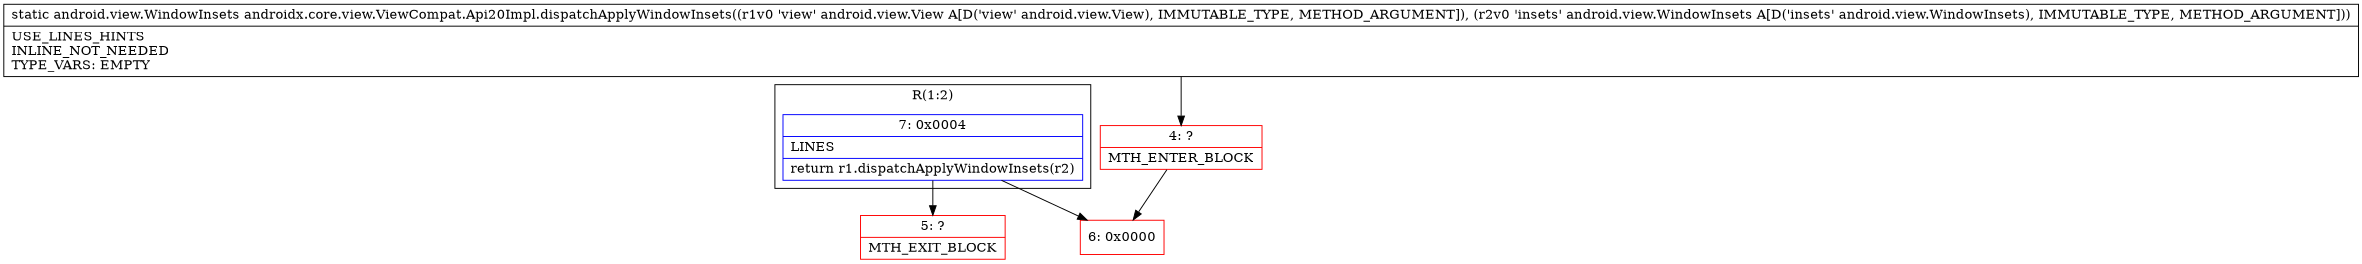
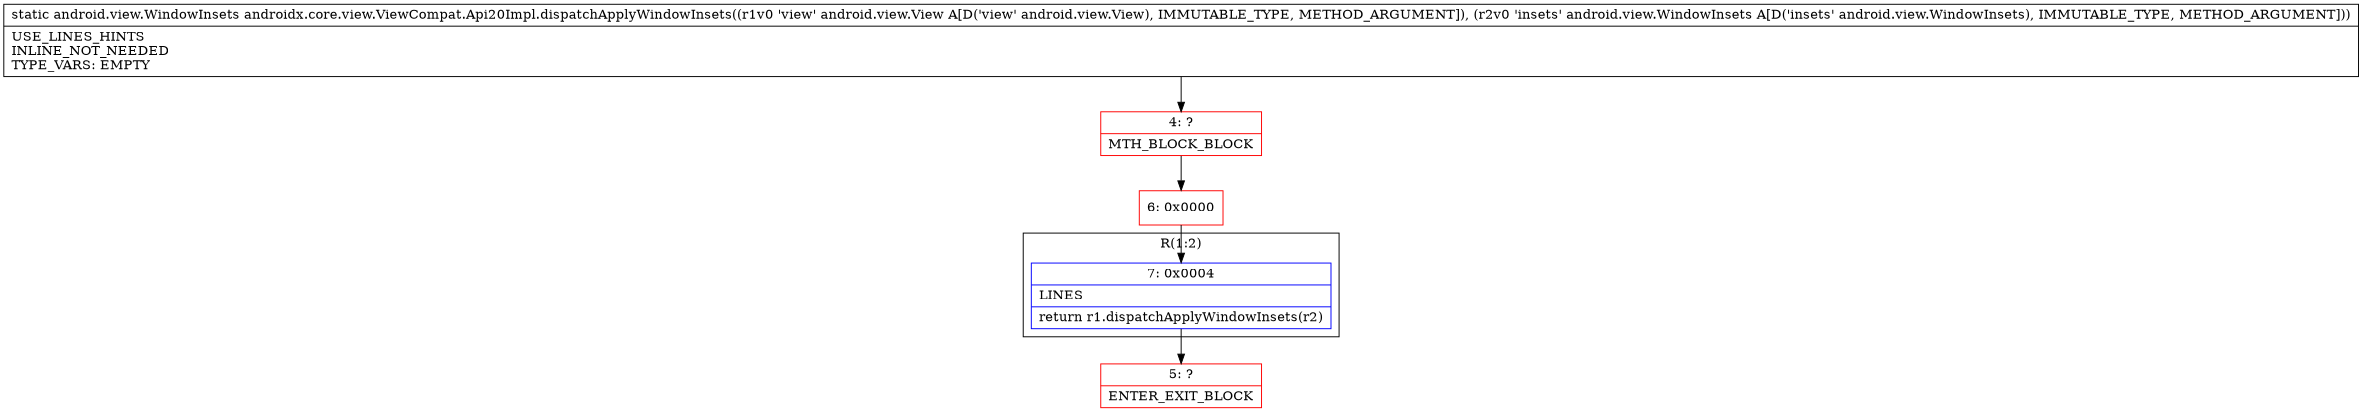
(1181, 158) -> (1181, 144)
(1040, 198) -> (1181, 239)
(933, 248) -> (1181, 396)
